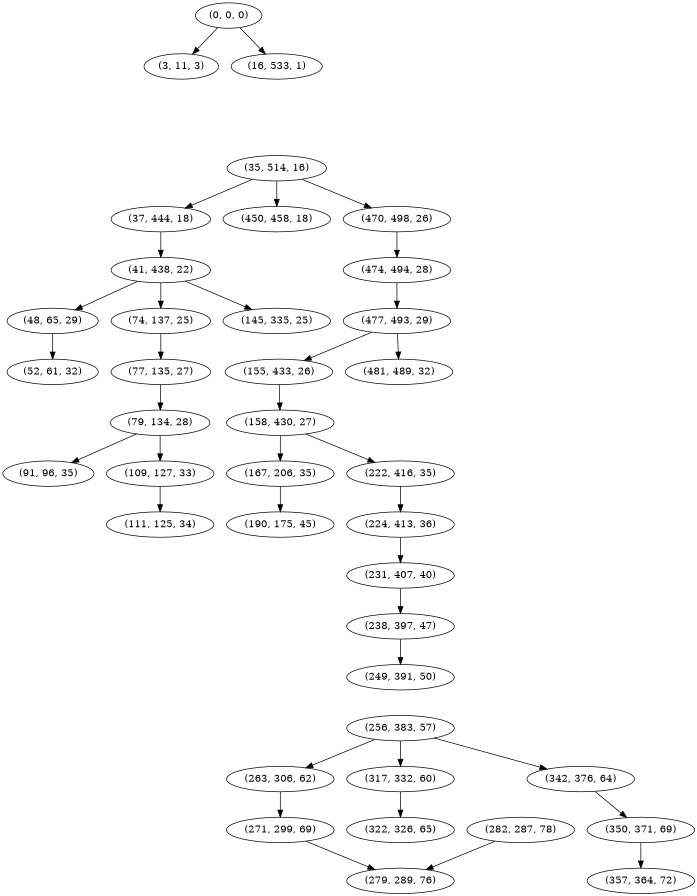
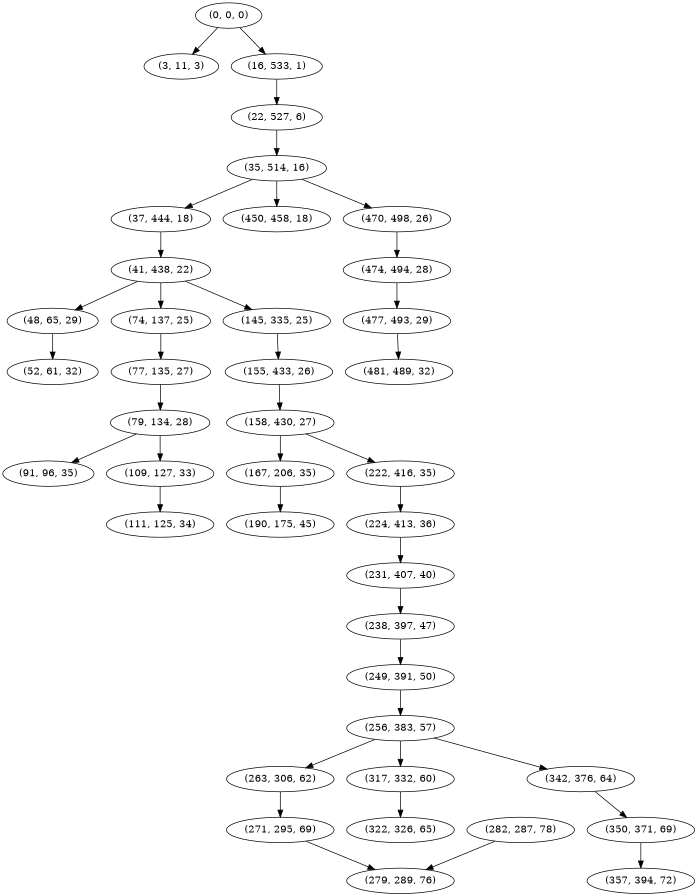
none -> (277, 117)
(341, 345) -> (278, 343)
none -> (400, 699)
(280, 830) -> (280, 830)
(641, 881) -> (641, 881)
